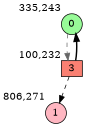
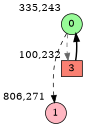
(66, 86) -> (55, 63)
